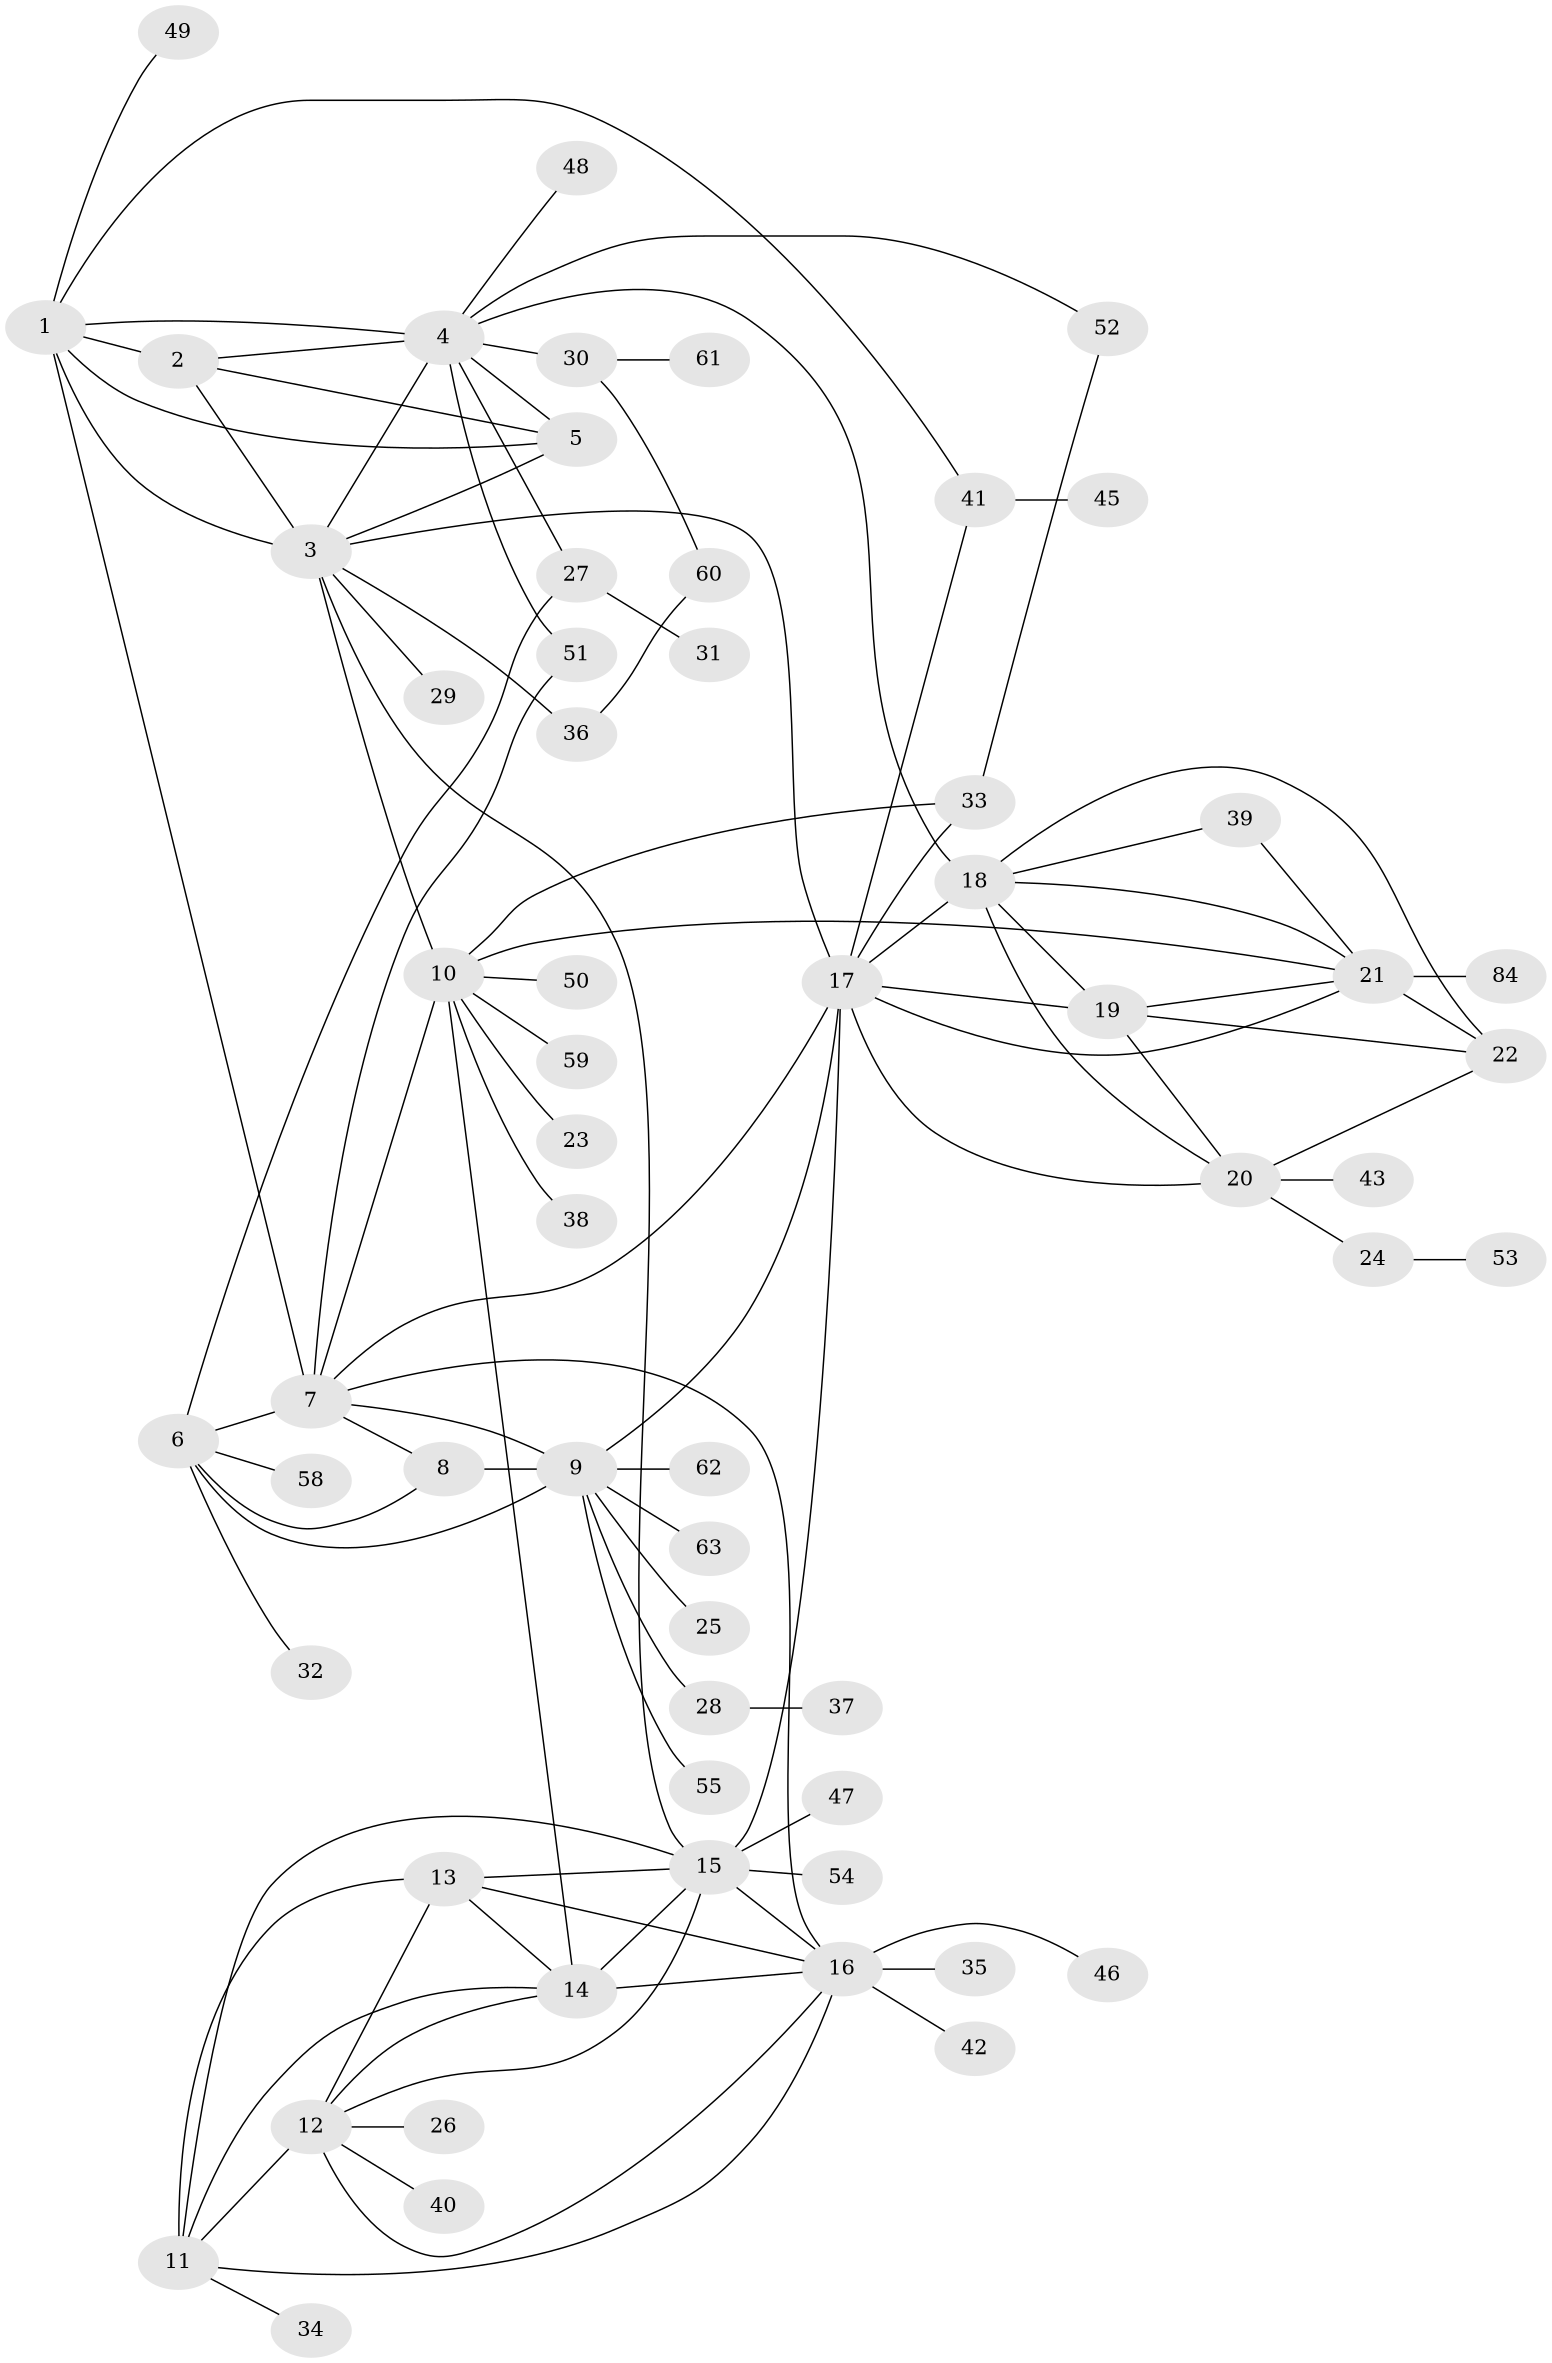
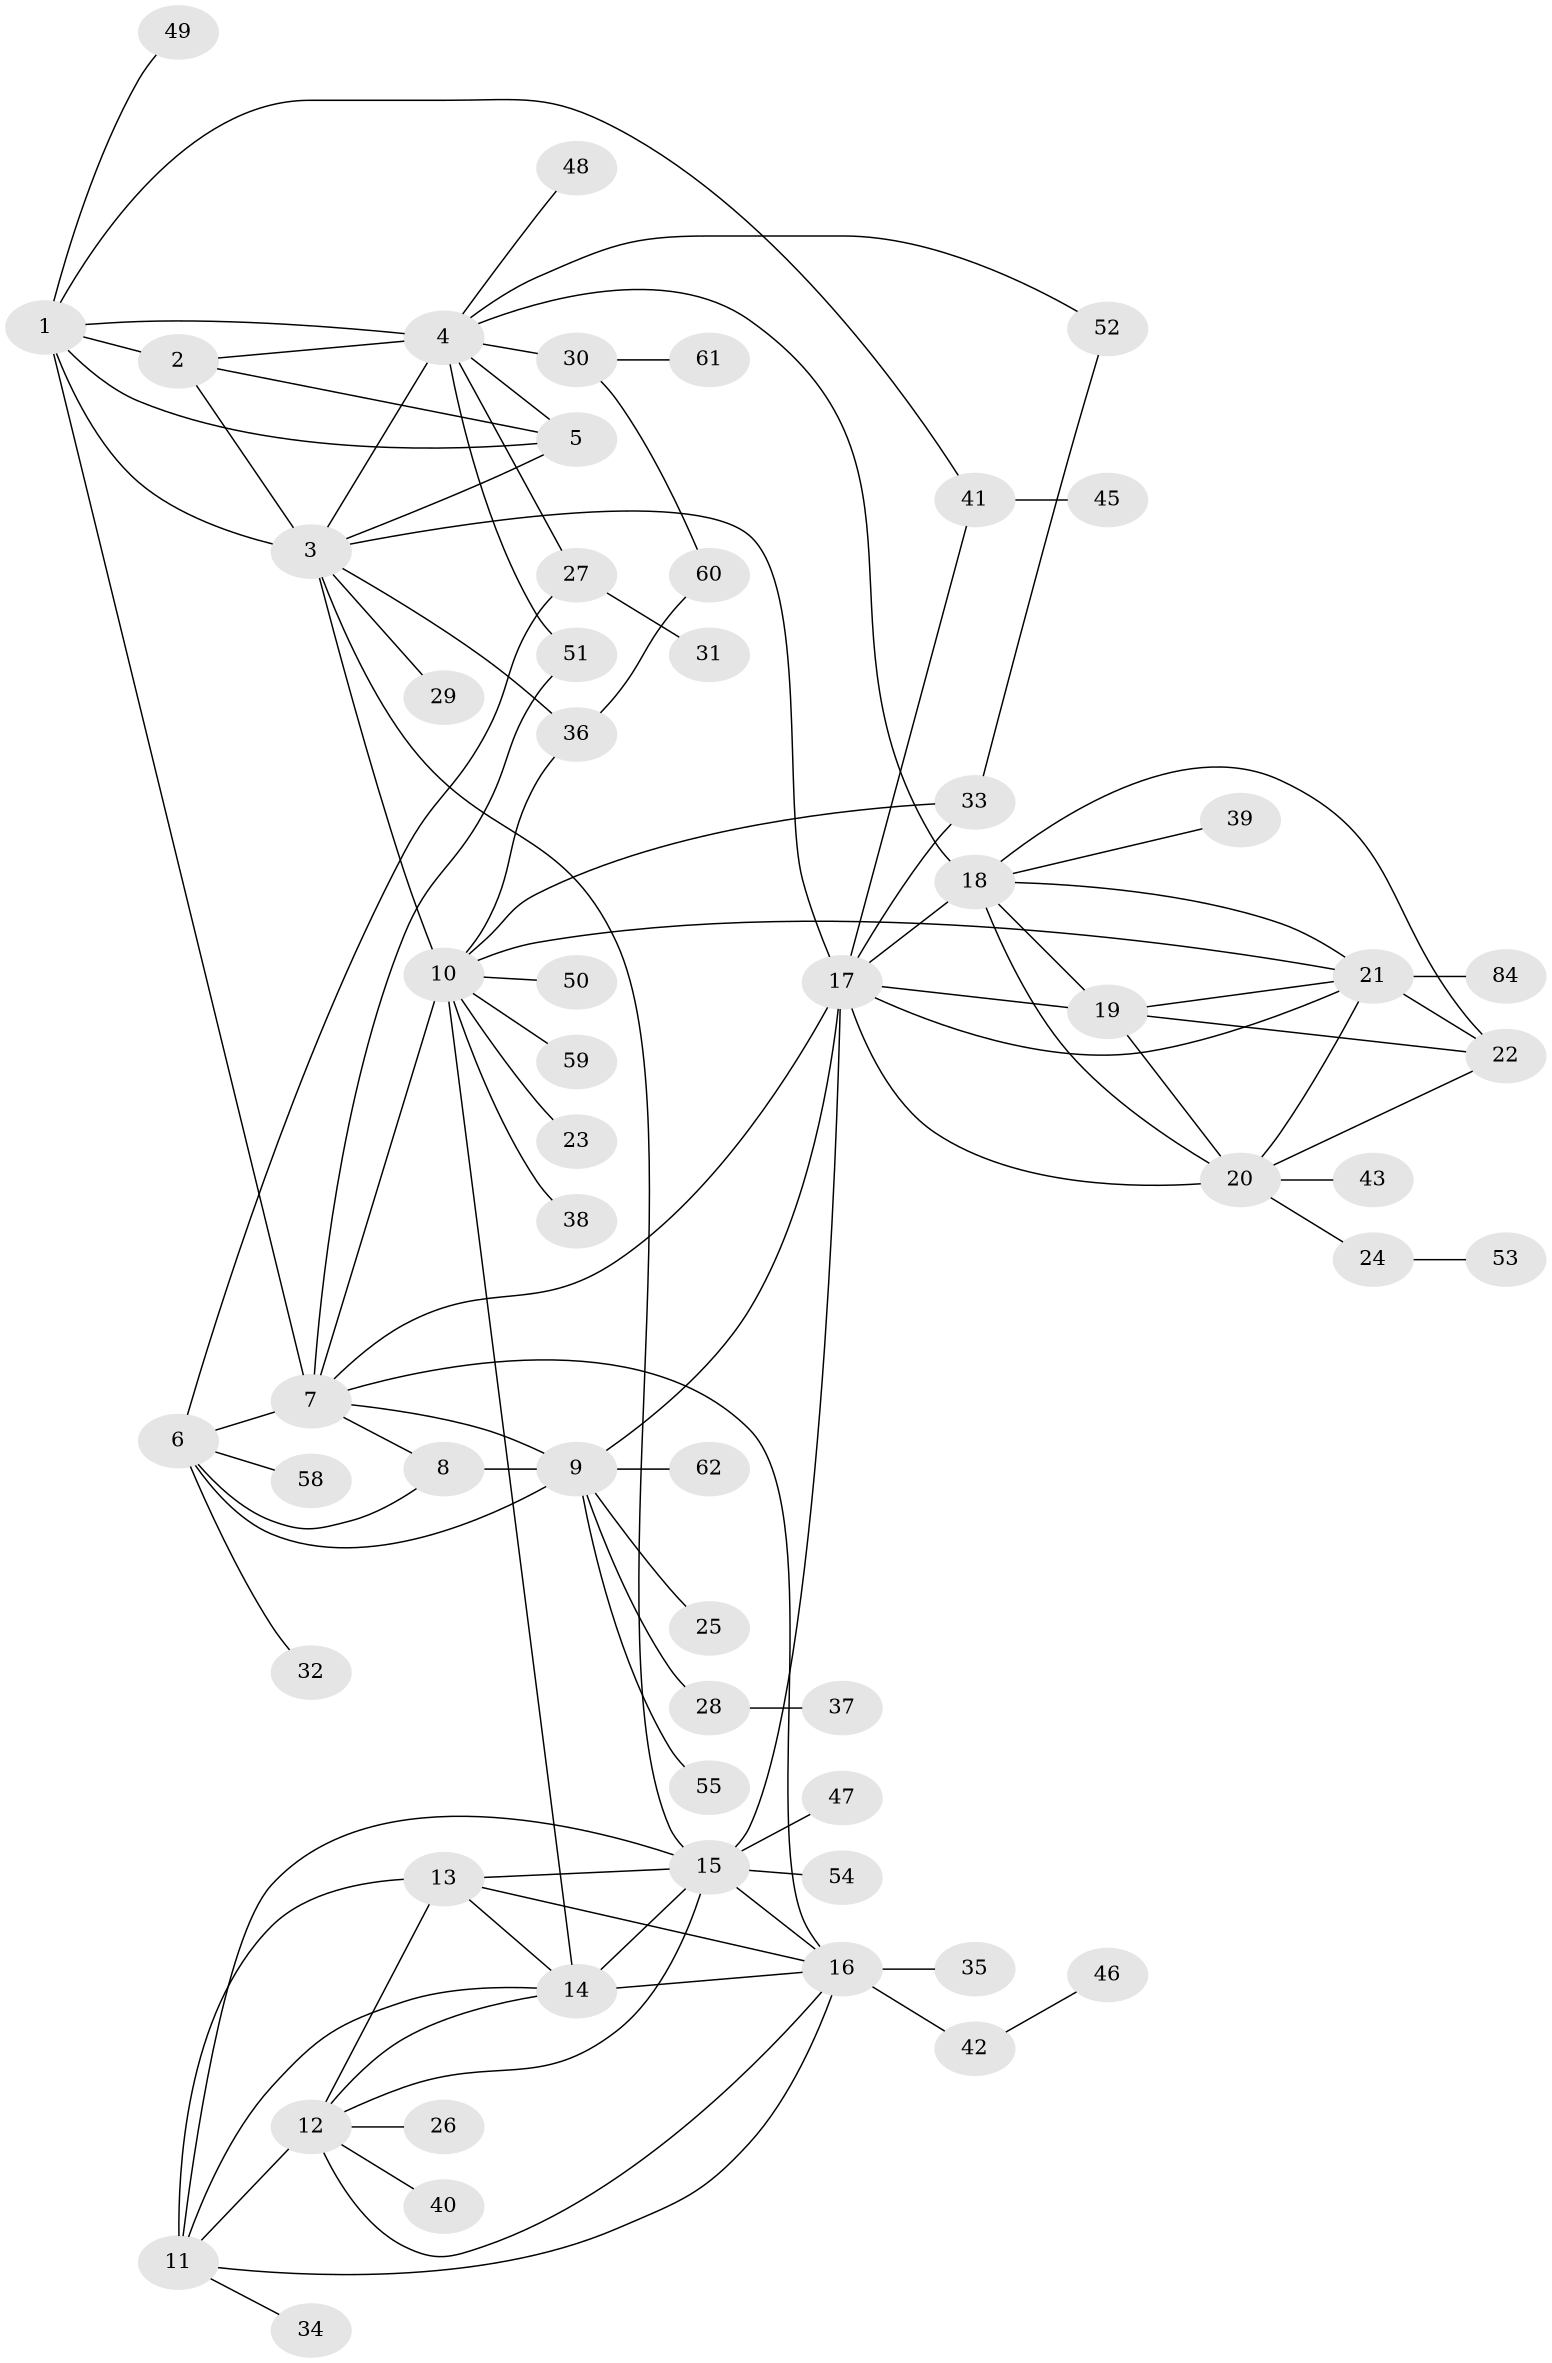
none -> (510, 855)
(1307, 898) -> (1313, 1081)
(709, 1549) -> none
(977, 1924) -> (1041, 2012)
